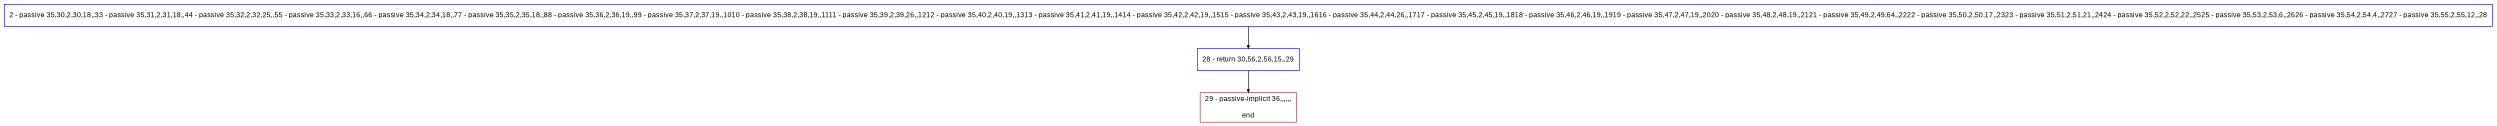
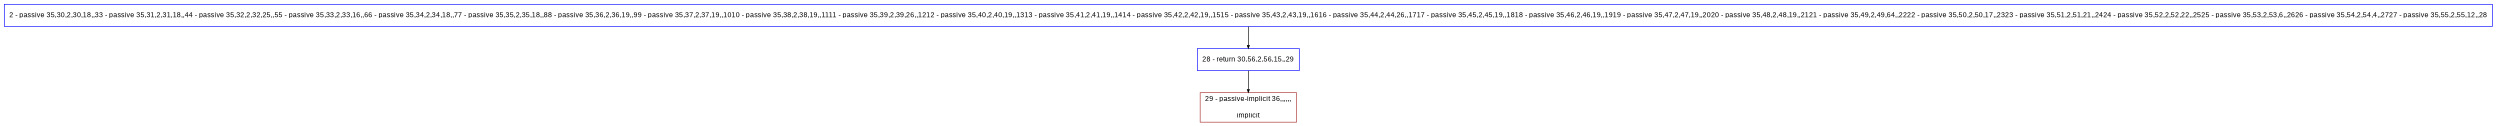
(1248, 107) -> (1248, 107)
